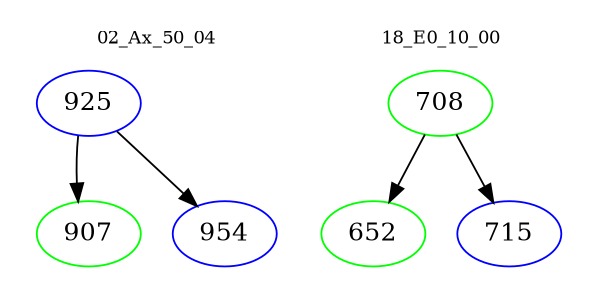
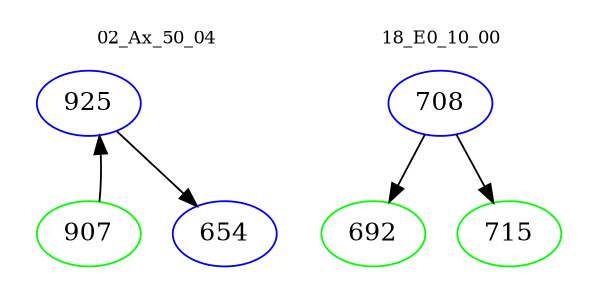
(440, 103) -> (440, 103)
(77, 159) -> (101, 178)
(225, 234) -> (225, 234)
(373, 234) -> (373, 234)
(509, 234) -> (509, 234)
